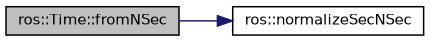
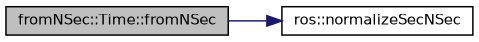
(92, 21) -> (117, 21)
